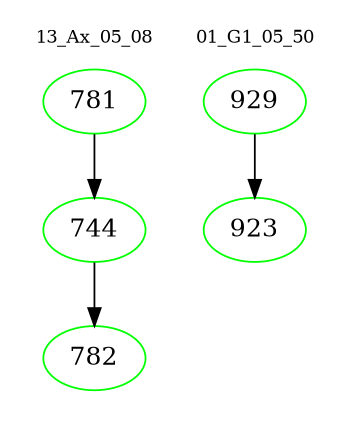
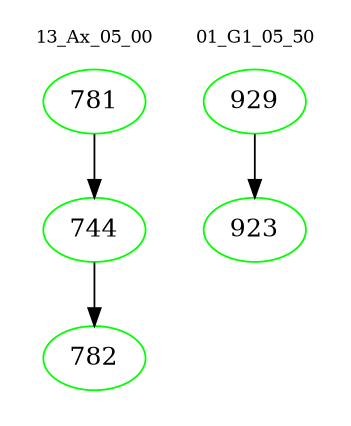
(94, 38) -> (94, 38)
